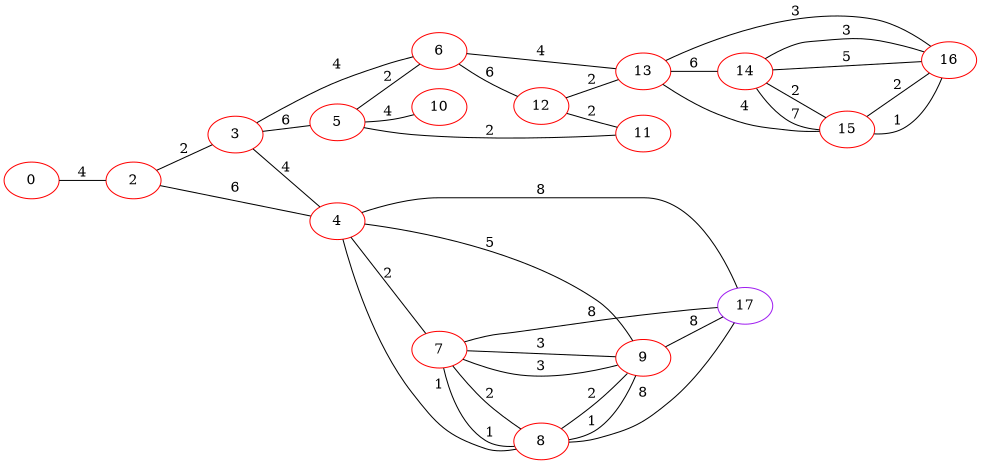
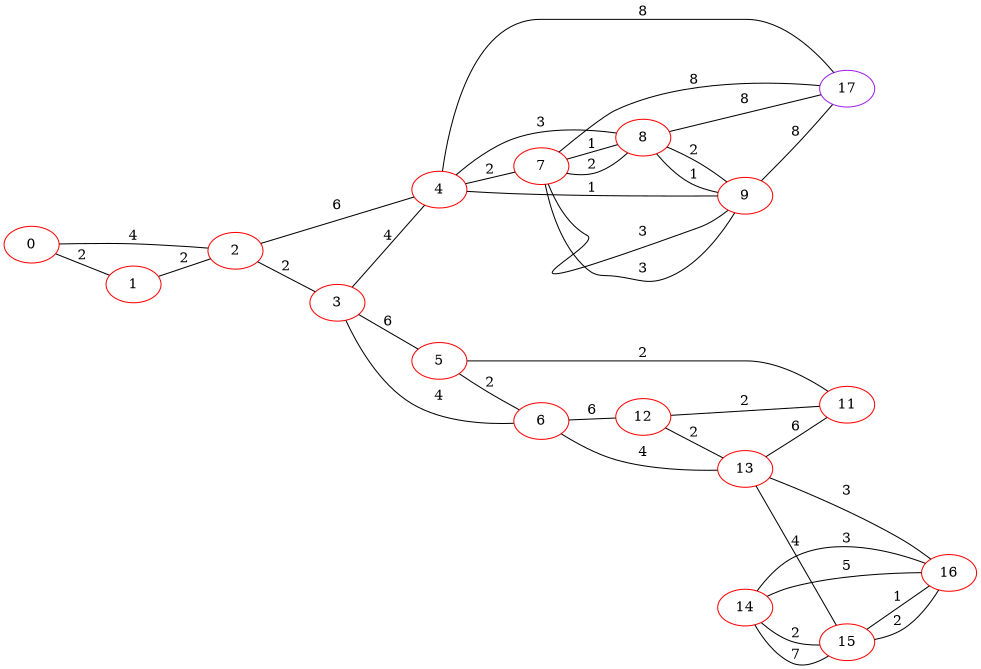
(694, 71) -> (797, 437)
(439, 107) -> none
(490, 243) -> (592, 188)
none -> (134, 284)
(439, 385) -> (541, 123)
